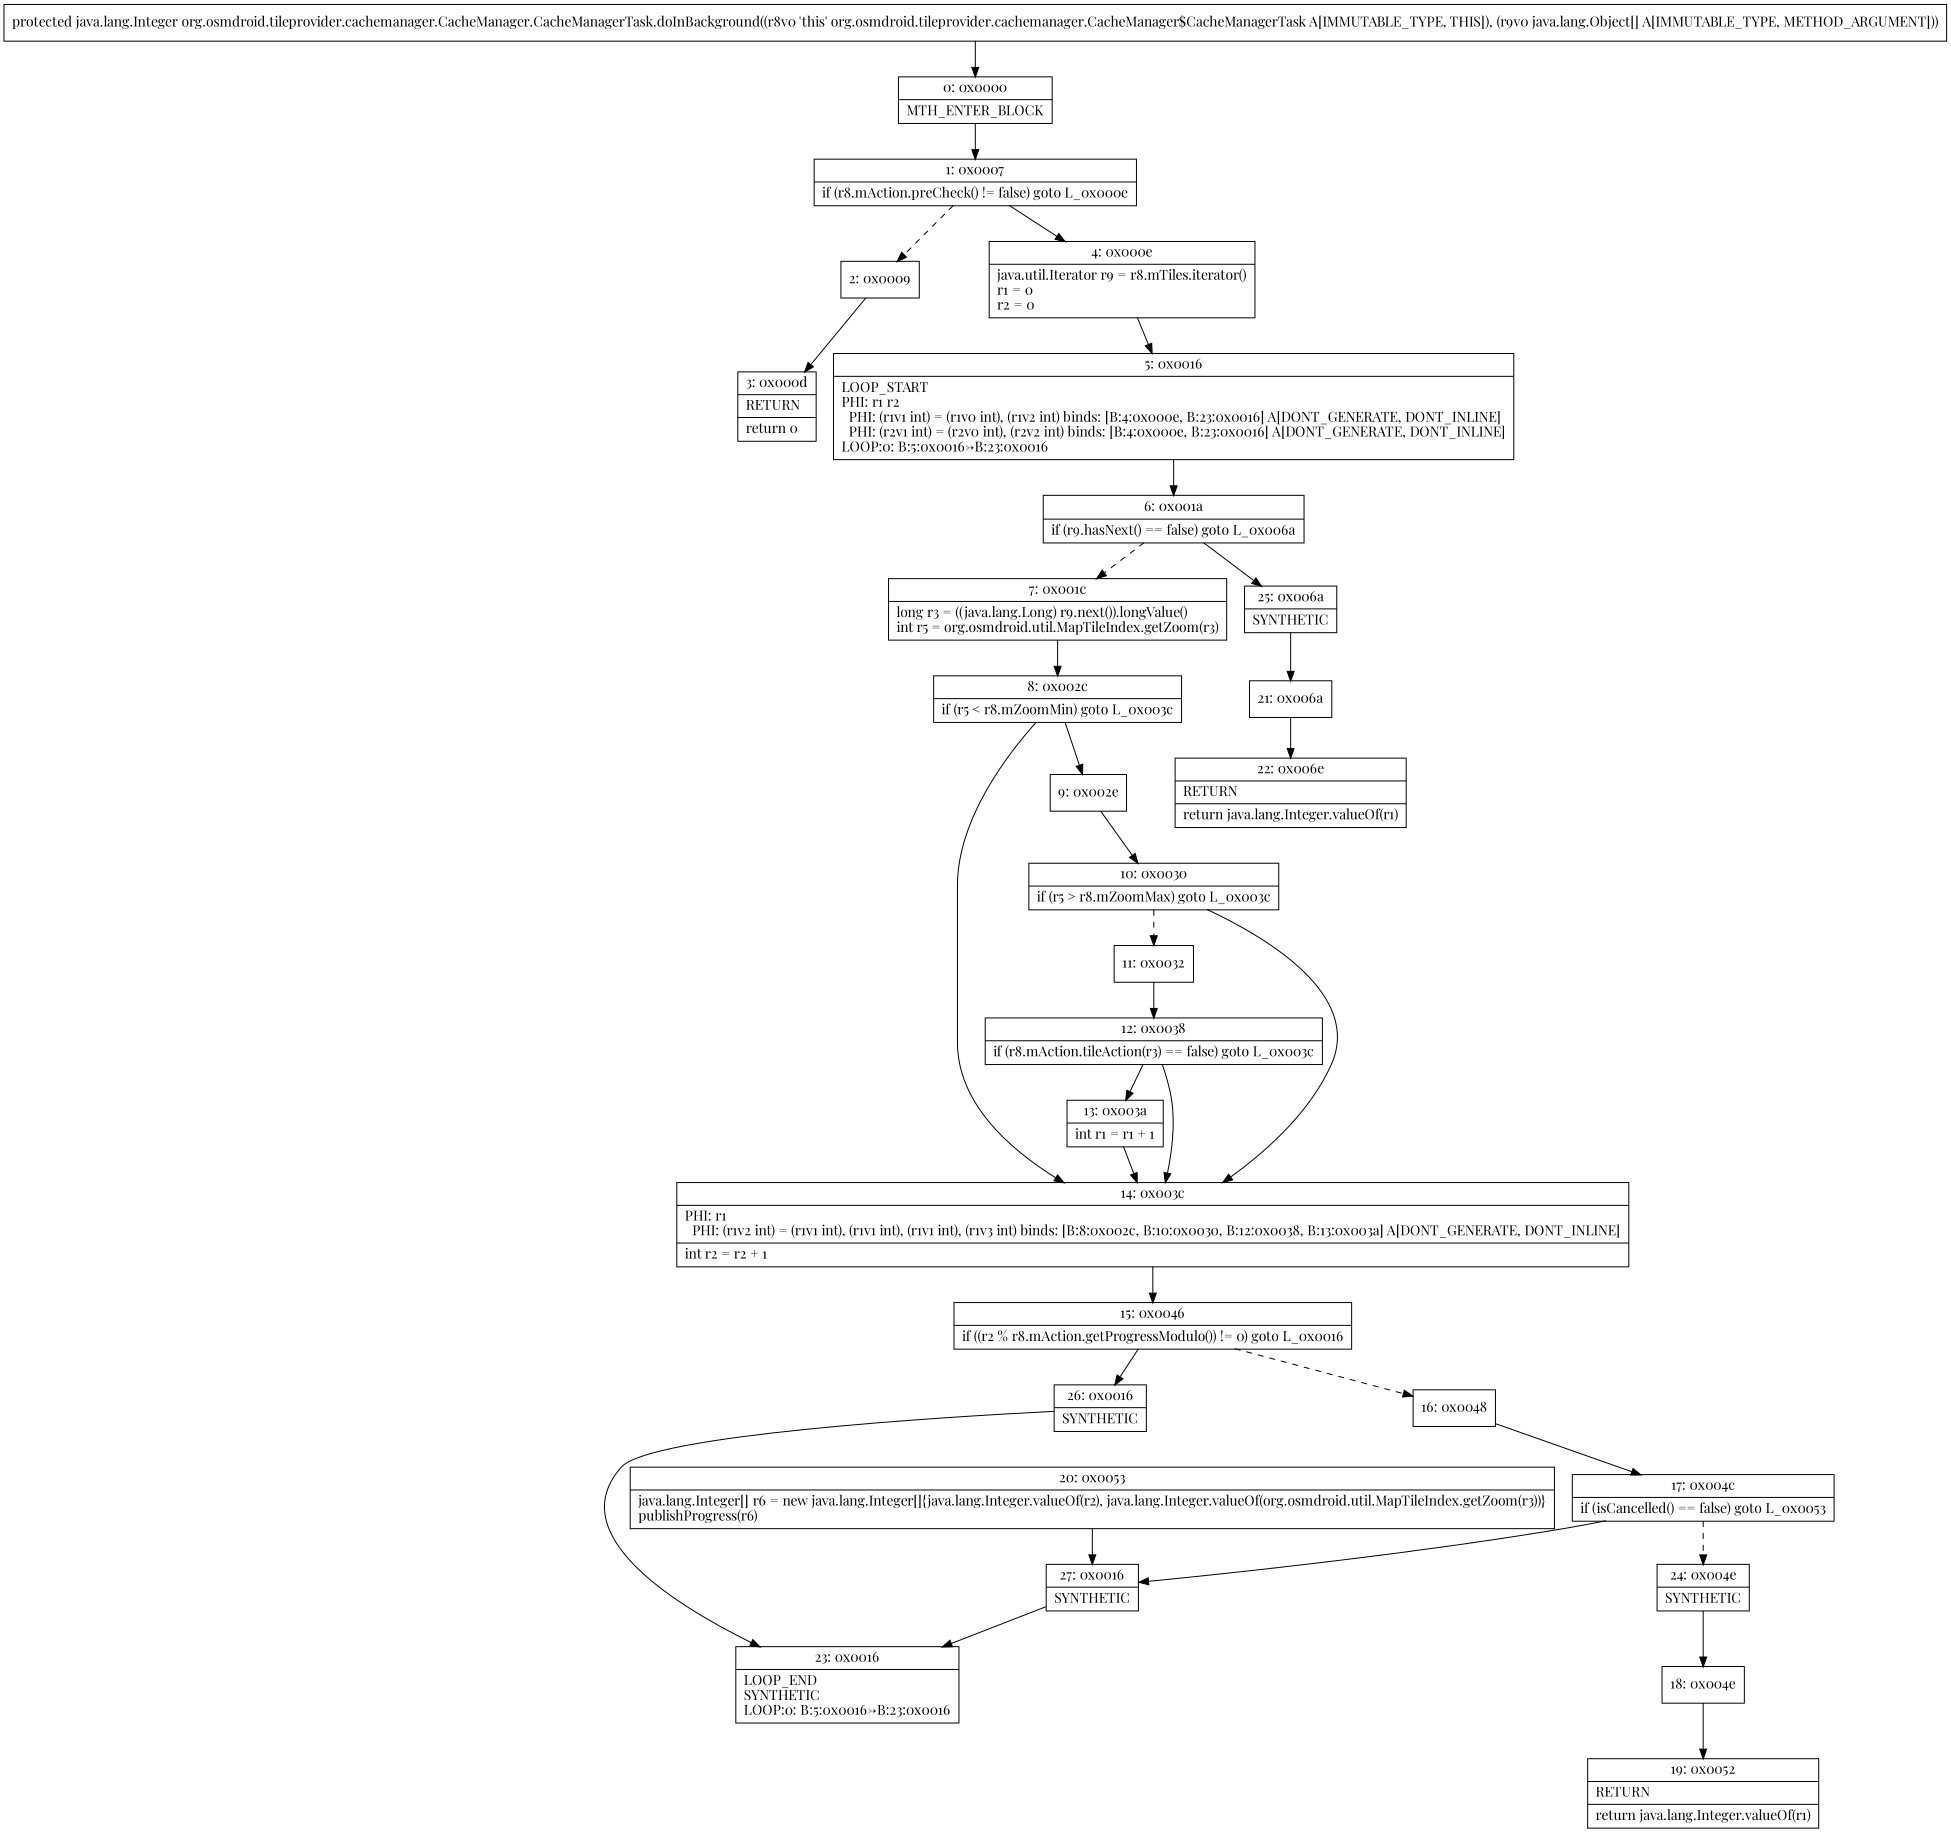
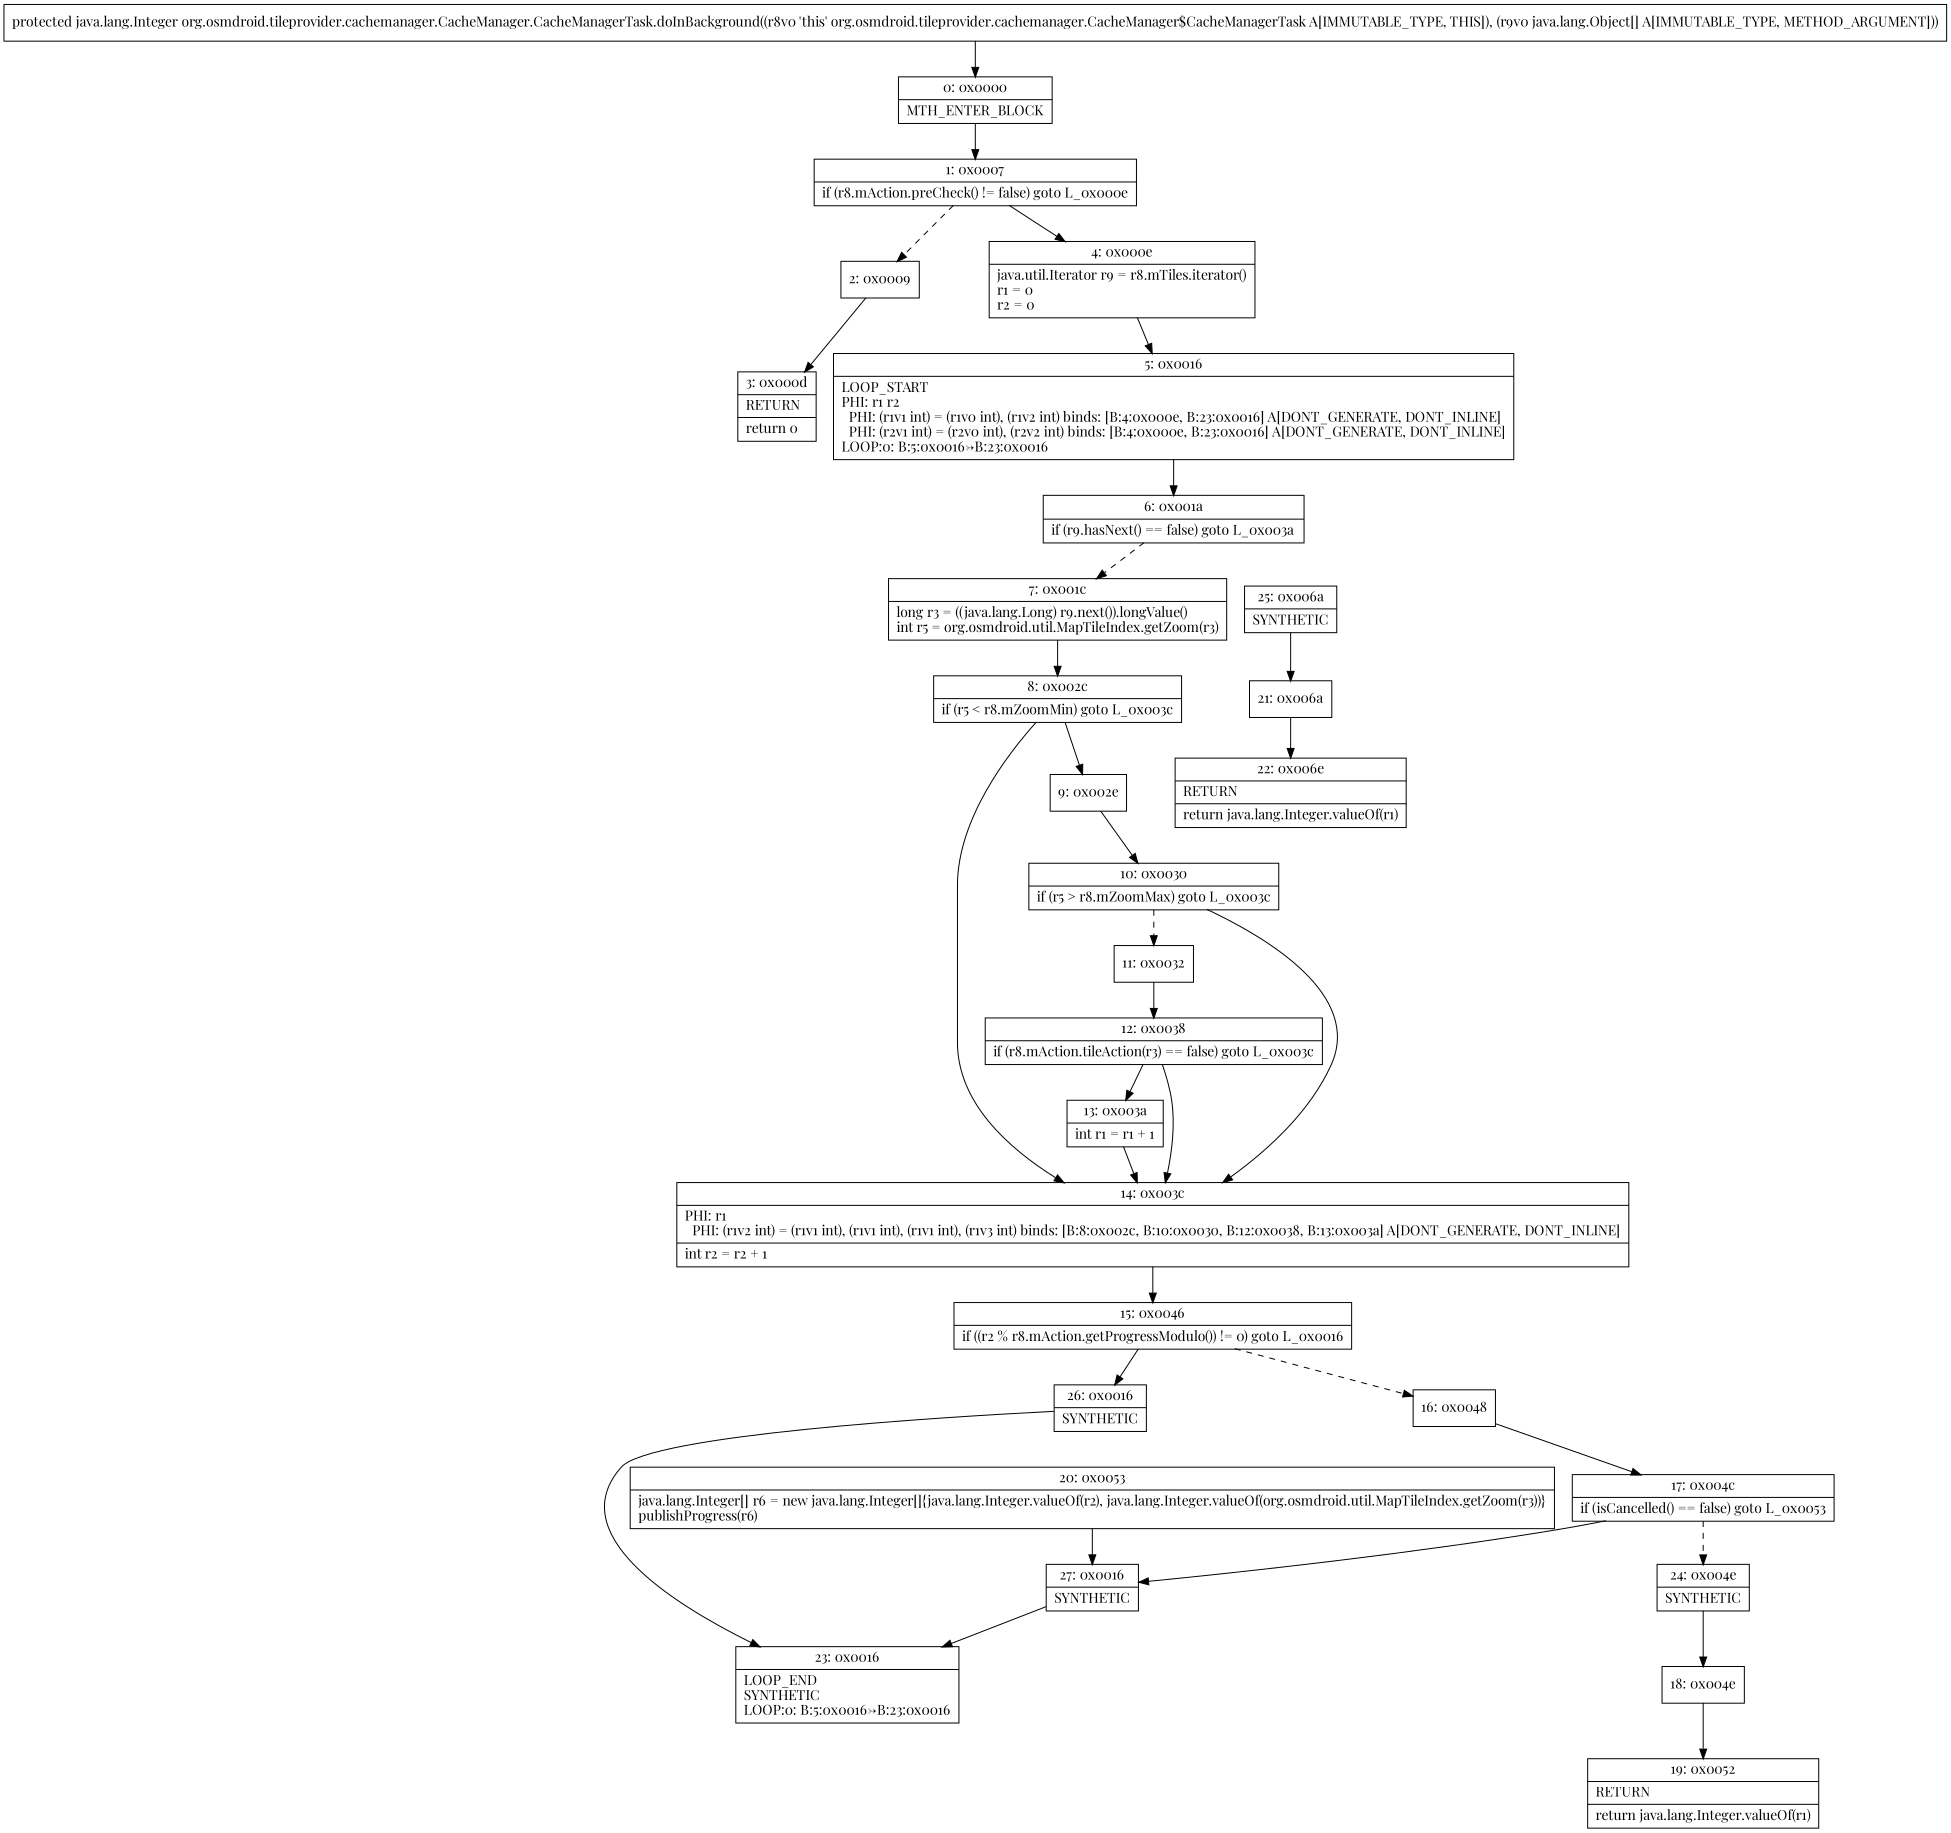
(1174, 531) -> (1173, 531)
(1228, 562) -> none
